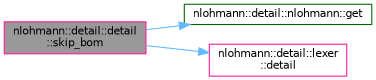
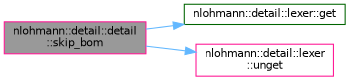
(278, 14) -> (265, 14)
(278, 60) -> (265, 60)
